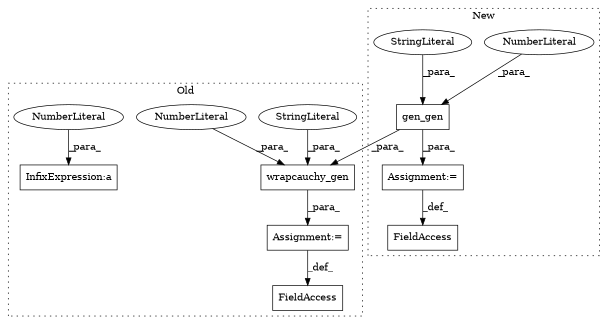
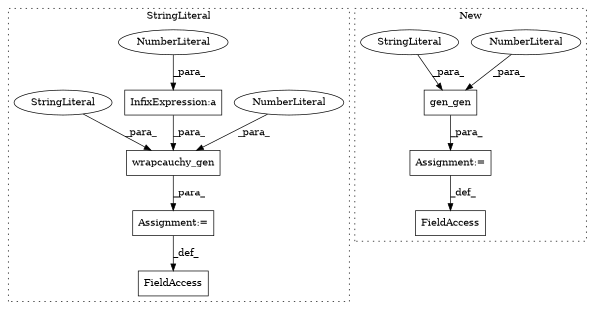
(185, 91) -> (179, 16)
(373, 143) -> (173, 129)
